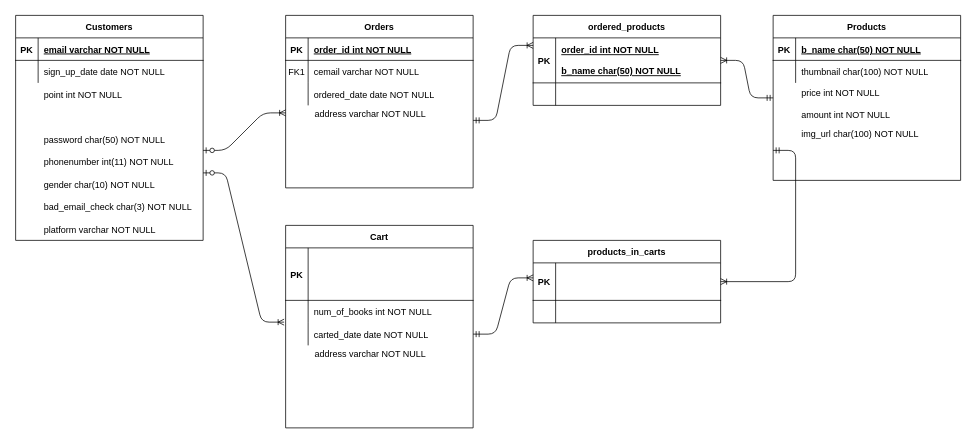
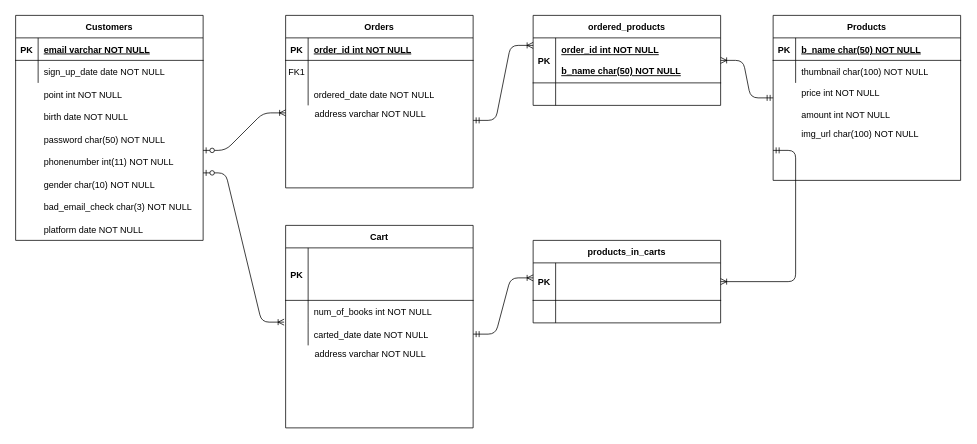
(390, 72) -> none
none -> (120, 117)
(103, 230) -> (95, 230)
